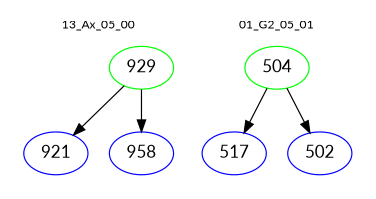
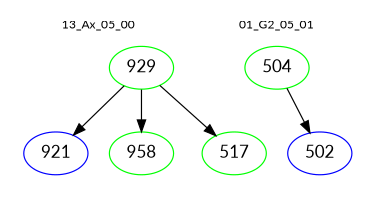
(258, 105) -> (175, 99)
(141, 153) -> (141, 153)
(234, 153) -> (234, 153)
